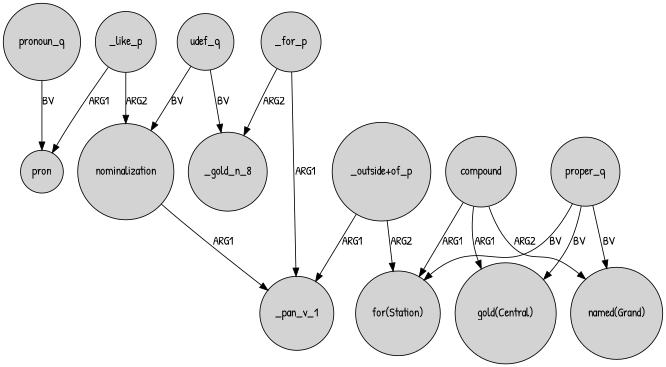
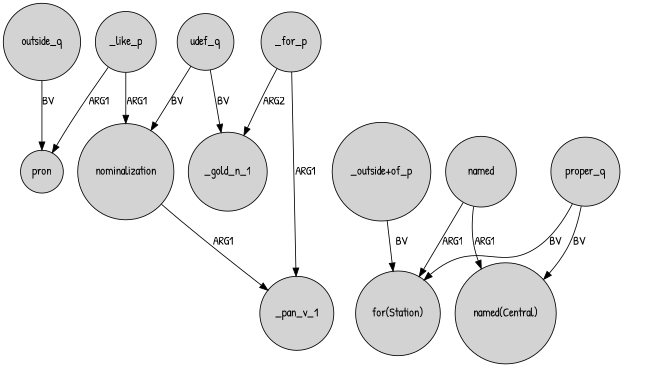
(42, 42) -> (42, 42)
(137, 102) -> (137, 102)
(228, 172) -> (228, 172)
(481, 172) -> (481, 172)
(402, 242) -> (402, 242)
(338, 244) -> none
(506, 313) -> (506, 313)
(617, 313) -> none
